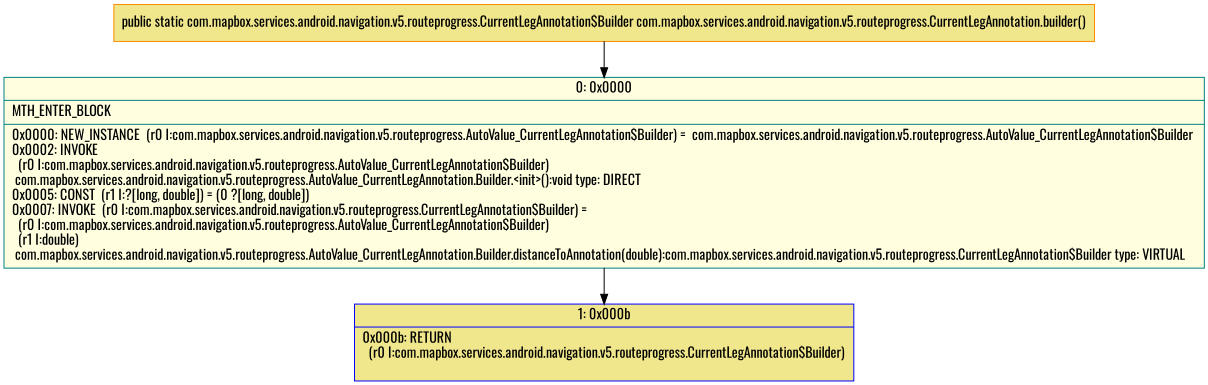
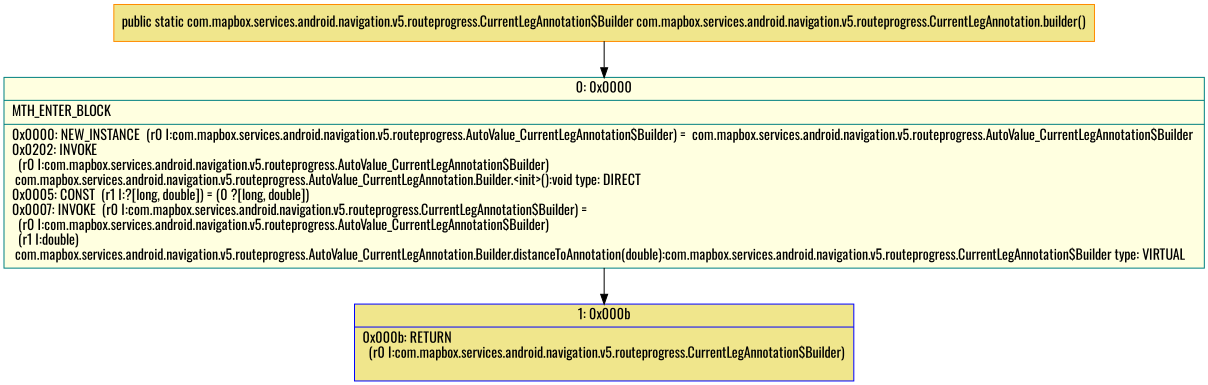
(58, 151) -> (58, 151)
